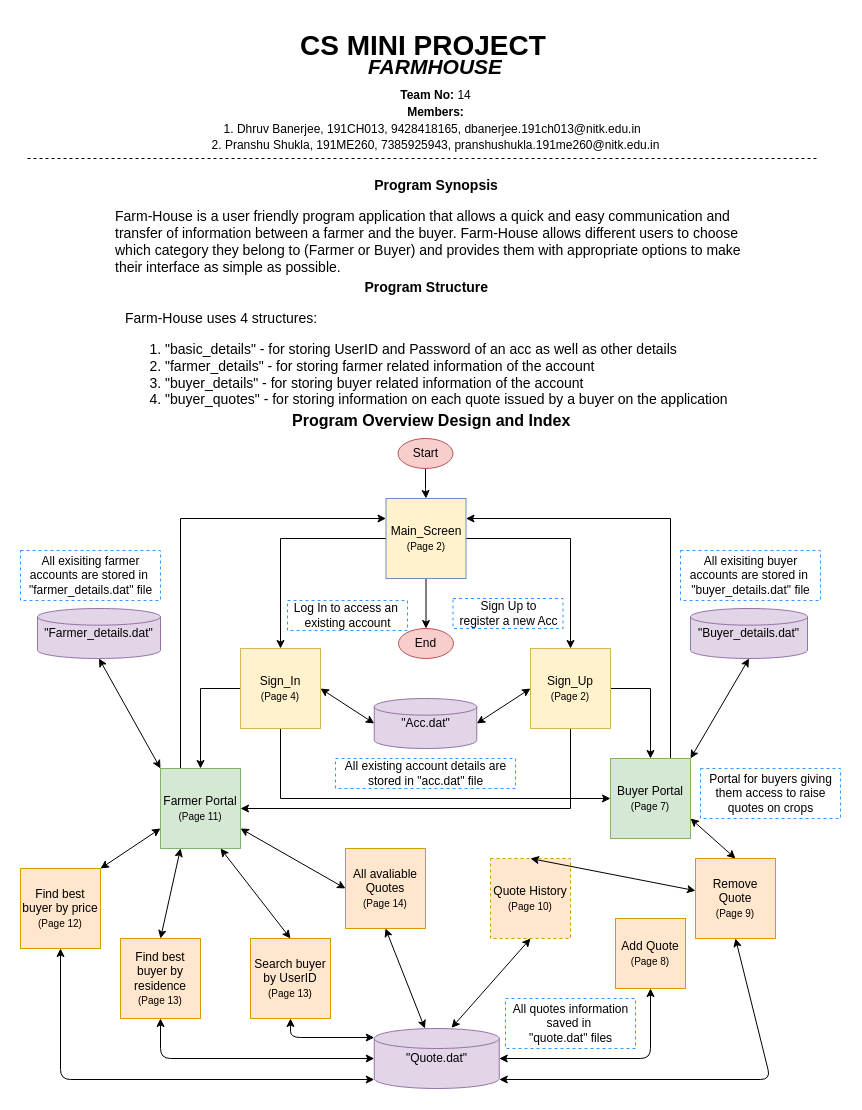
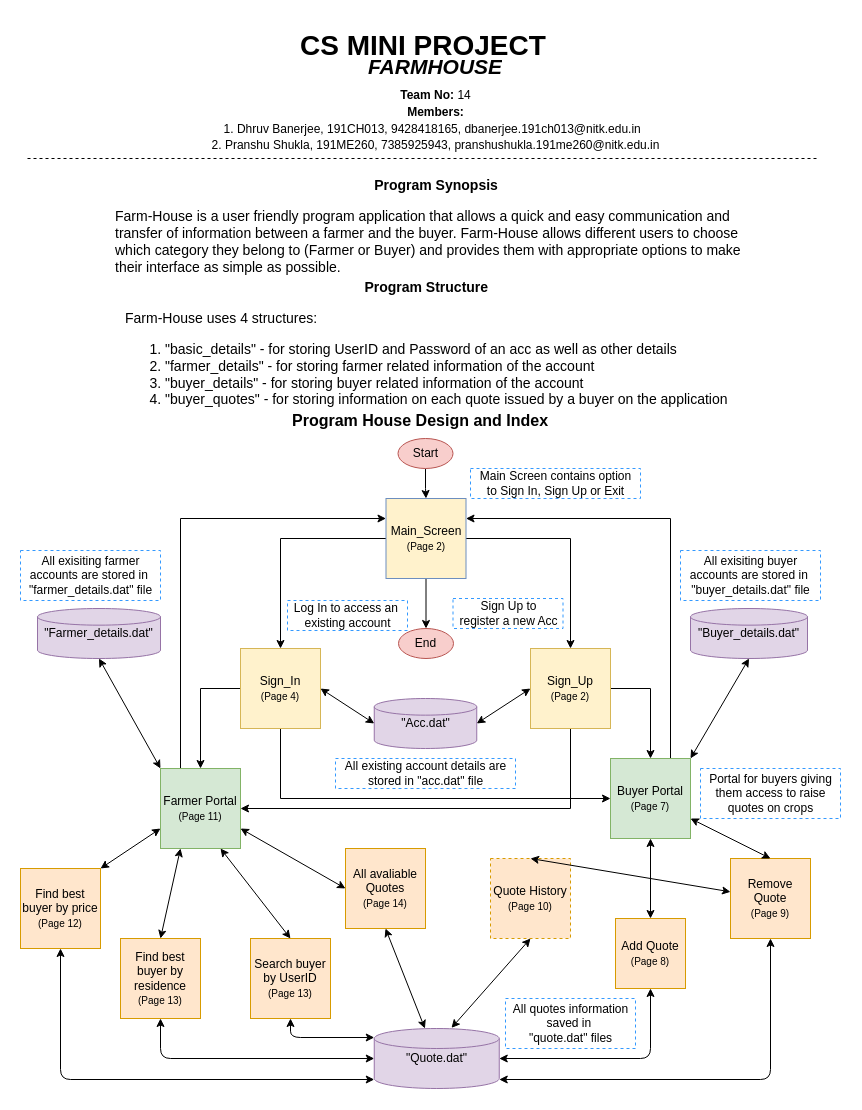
(445, 379) -> (432, 379)
none -> (556, 484)
none -> (651, 879)
(736, 899) -> (771, 899)
